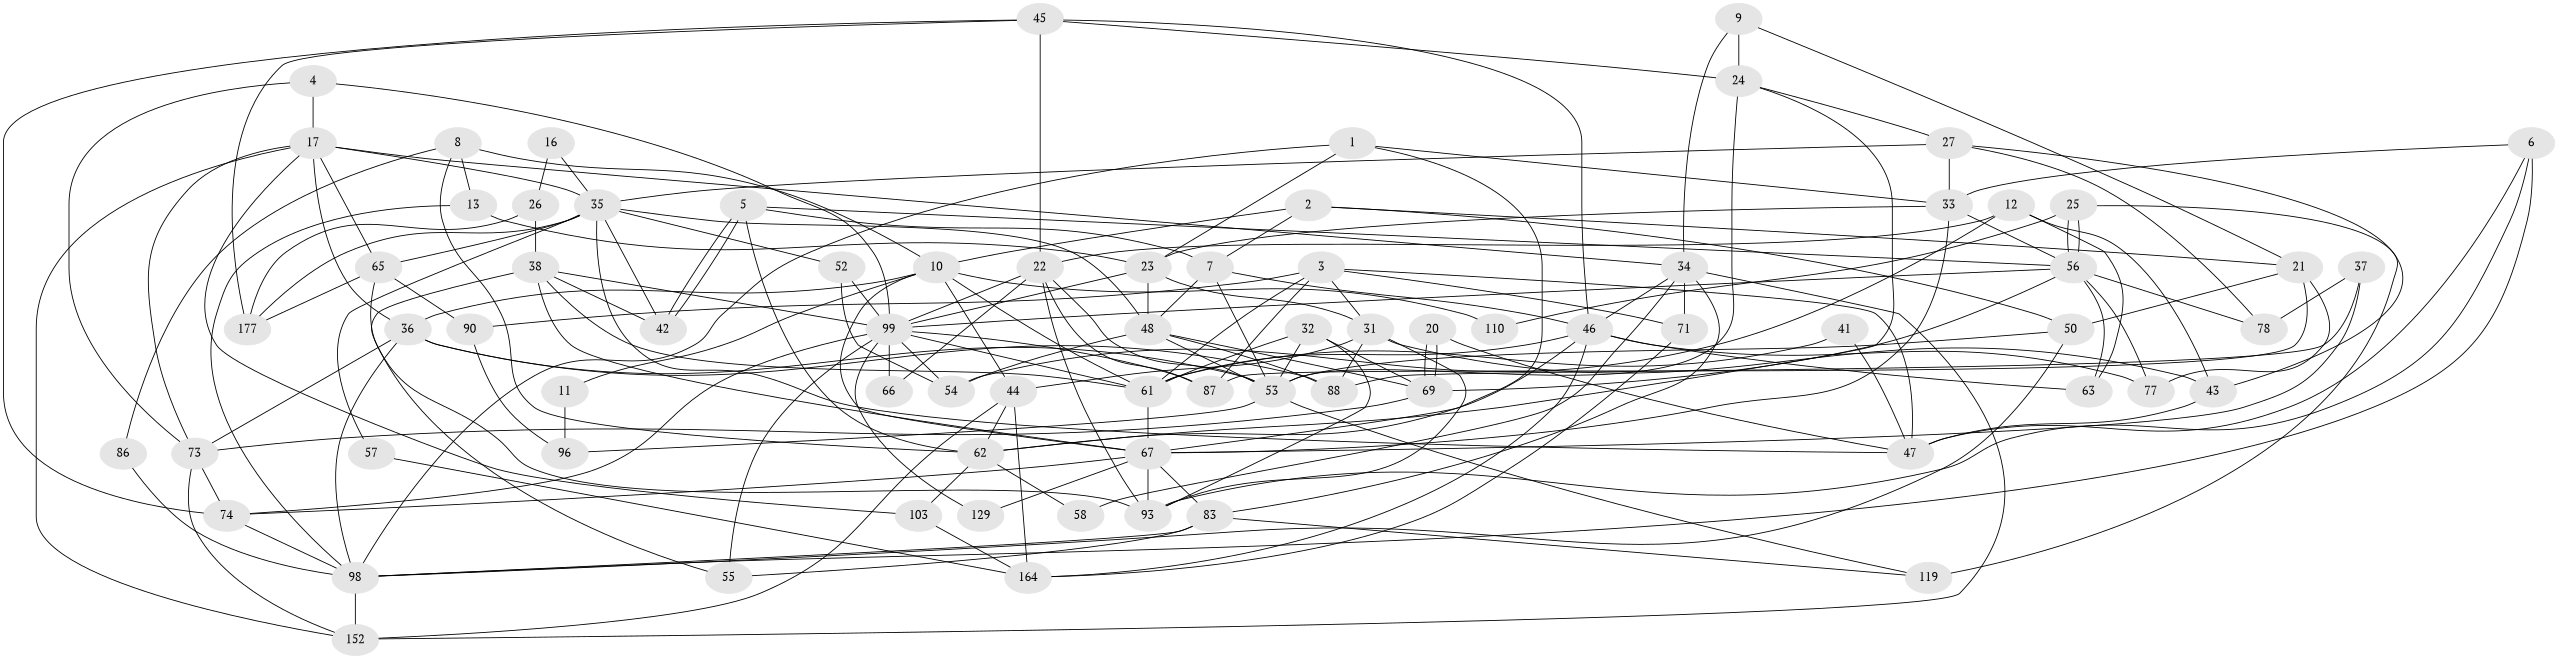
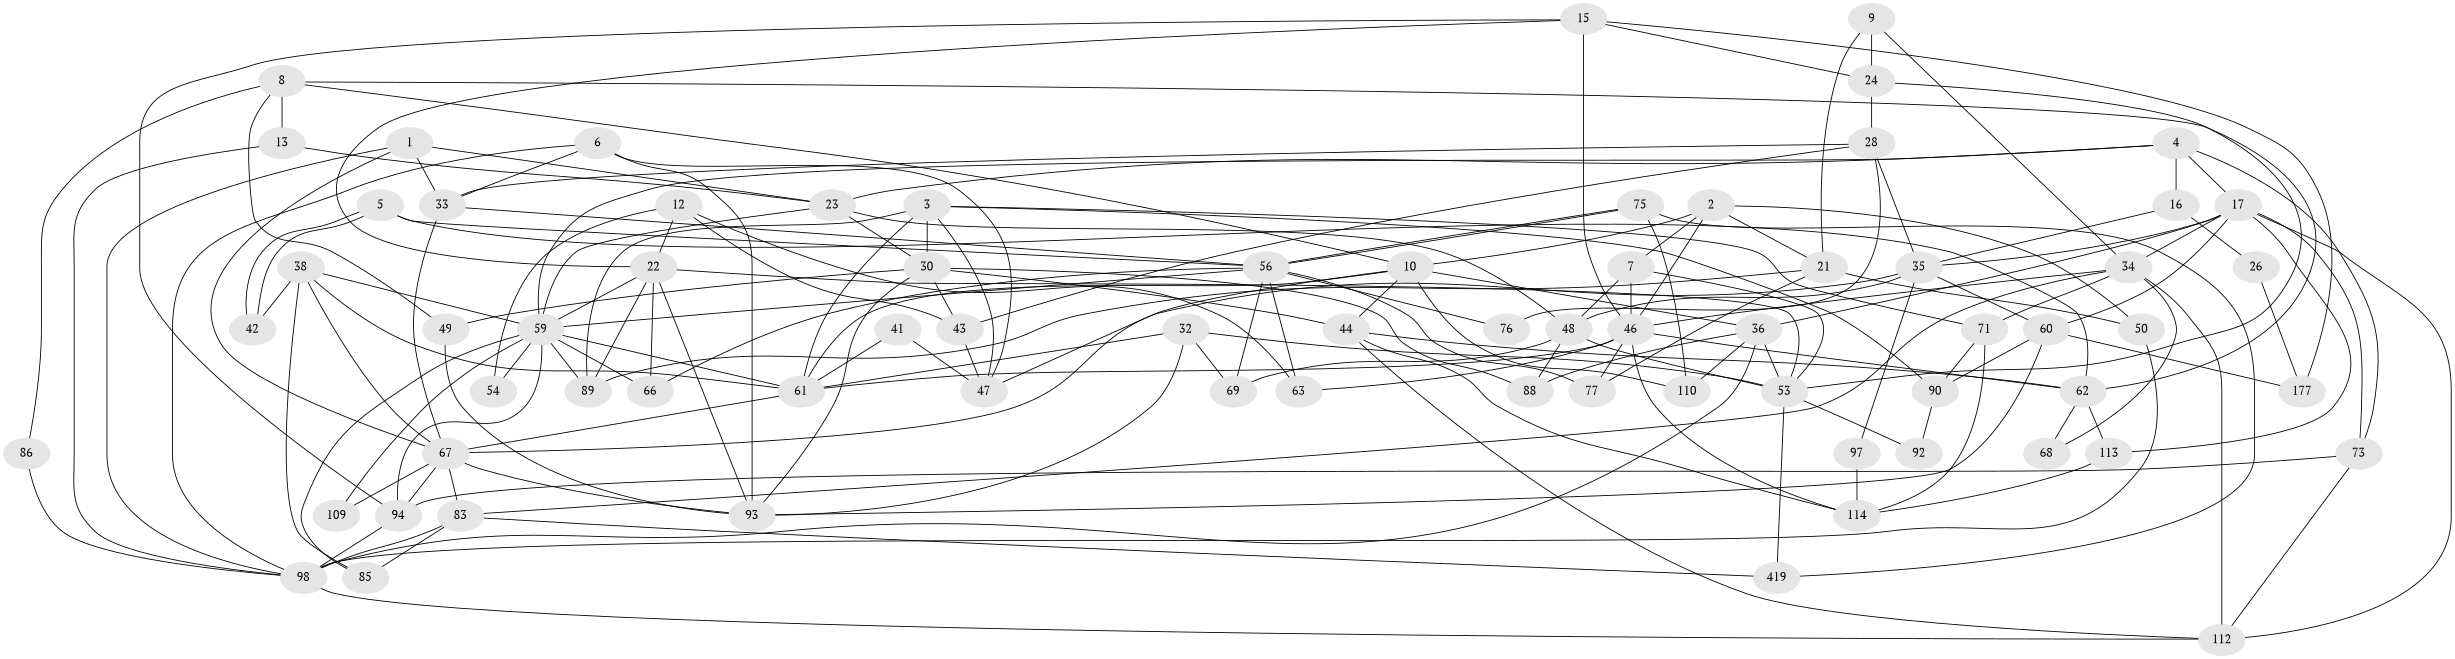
(1040, 19) -> (1584, 19)
(1949, 143) -> (1872, 143)
none -> (2176, 174)
(2073, 205) -> (1640, 205)
(1601, 214) -> (1502, 162)
(991, 228) -> none
(409, 235) -> none
(536, 239) -> none
none -> (1673, 265)
(379, 267) -> (2047, 329)
(631, 267) -> none
(842, 267) -> none
(2362, 267) -> none
none -> (860, 306)
none -> (446, 329)
(889, 329) -> (541, 329)
(1371, 329) -> (927, 267)
(1433, 329) -> none
(2264, 329) -> (1507, 329)
(1649, 351) -> none
(1047, 355) -> none
none -> (1960, 361)
(1637, 387) -> none
(306, 389) -> (1717, 365)
(565, 392) -> none
(1210, 392) -> (588, 392)
(814, 432) -> none
(372, 454) -> (1857, 454)
(565, 454) -> (1919, 454)
(227, 516) -> (398, 516)
(919, 516) -> (2109, 454)
(981, 516) -> (336, 516)
(1081, 516) -> (2047, 454)
(729, 578) -> (366, 578)
(1028, 578) -> (1857, 516)
(1929, 578) -> (1777, 578)
(355, 640) -> (2222, 640)
